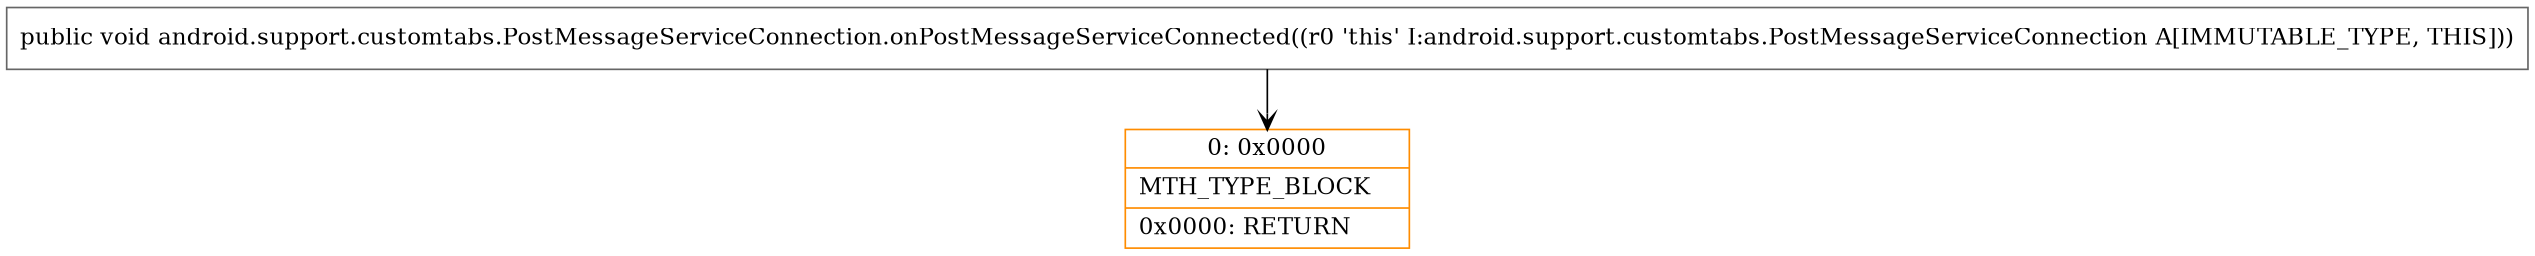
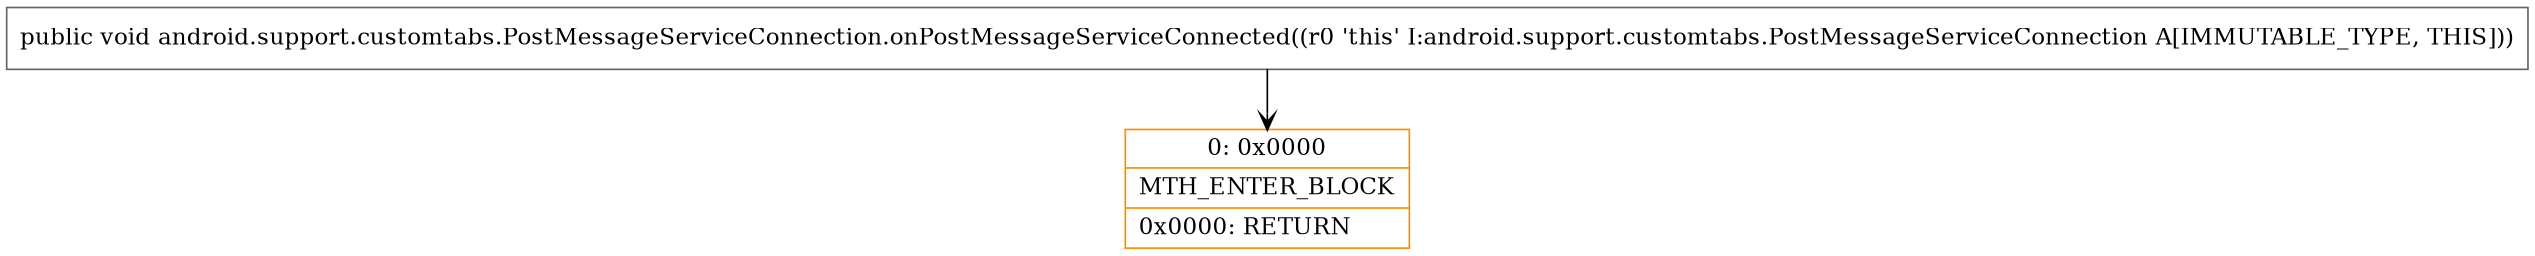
(1255, 187) -> (1267, 187)
